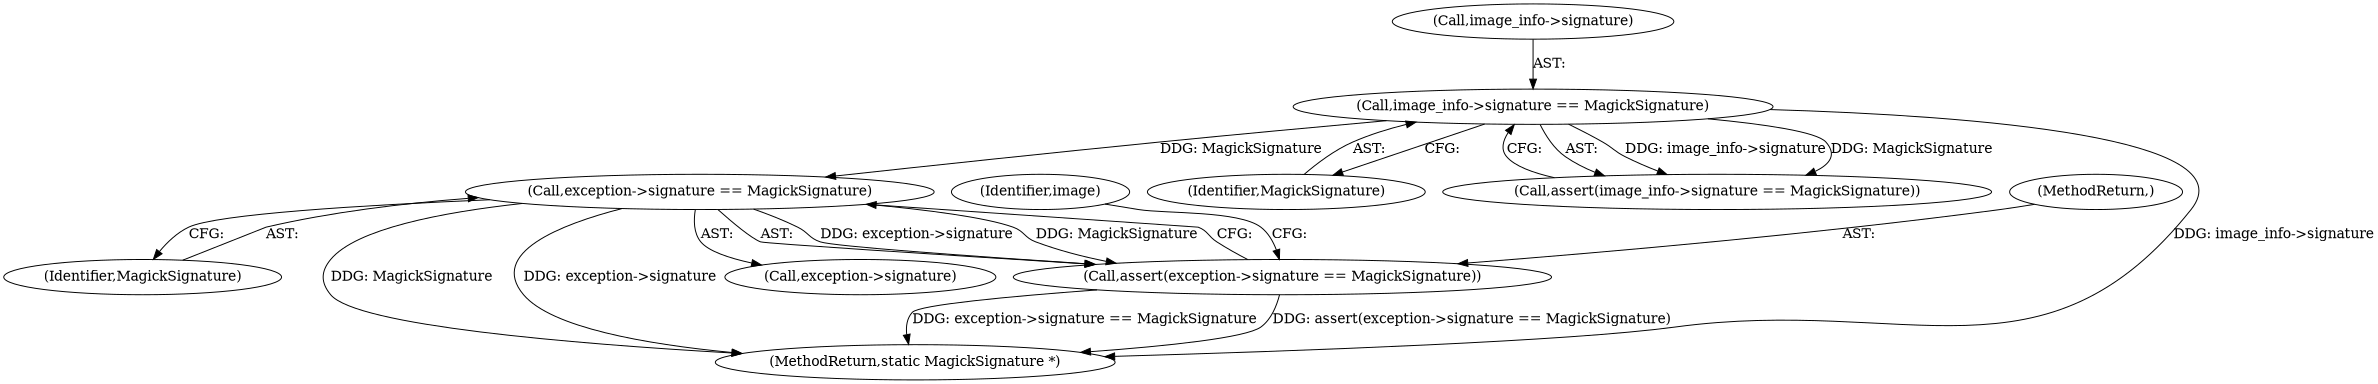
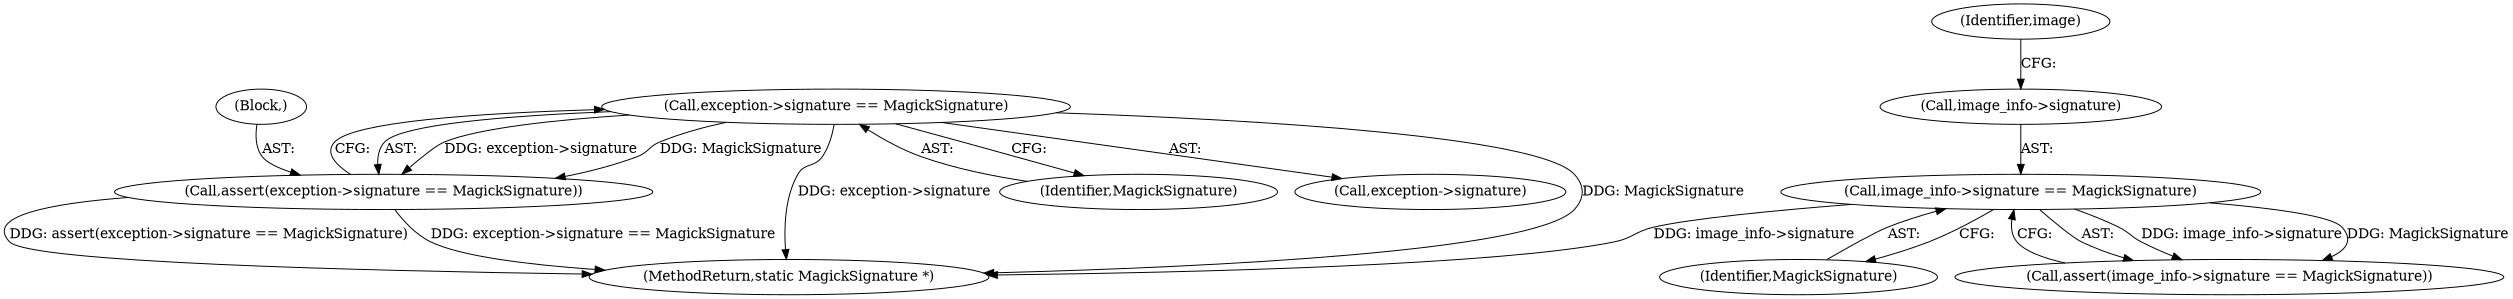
(1111, 147) -> none
(2096, 192) -> (261, 107)
(1198, 213) -> (2021, 59)
